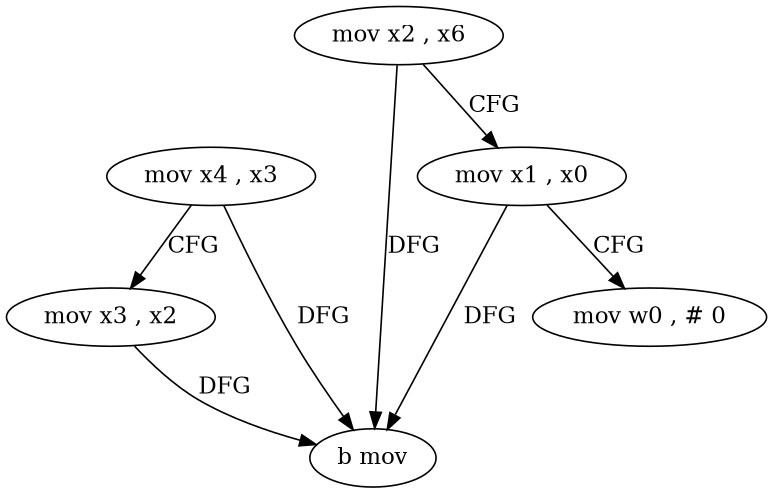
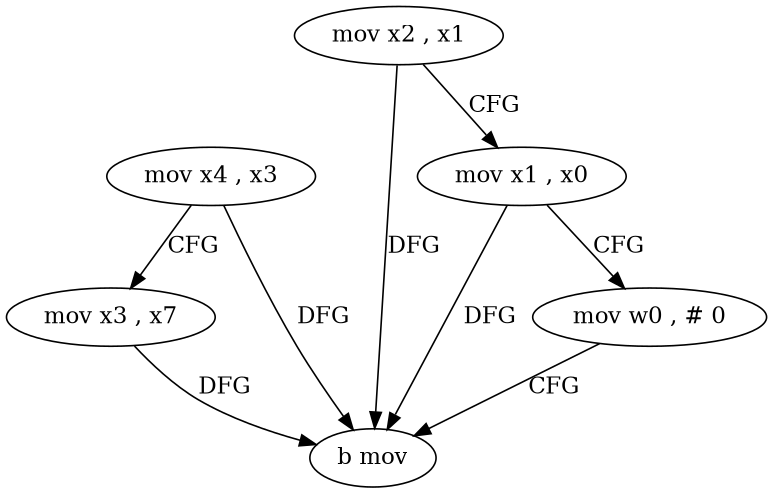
(399, 36) -> (399, 36)
(111, 317) -> (111, 317)
none -> (514, 386)
